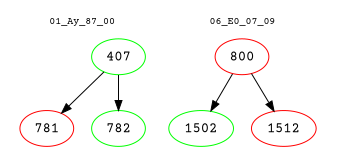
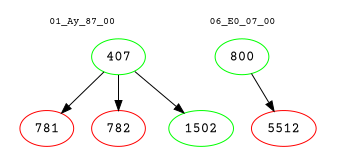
(243, 21) -> (243, 21)
(242, 57) -> (242, 57)
(224, 88) -> (147, 82)
(119, 128) -> (119, 128)
(284, 128) -> (284, 128)
